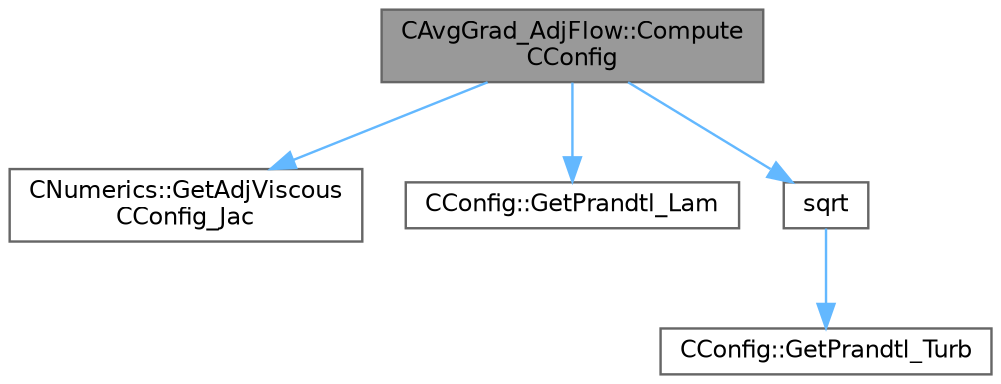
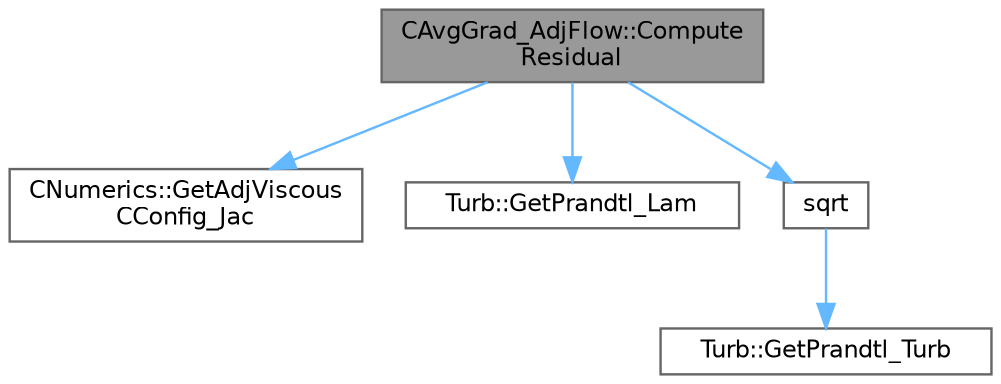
(572, 46) -> (572, 46)
(572, 205) -> (572, 205)
(826, 351) -> (826, 351)
